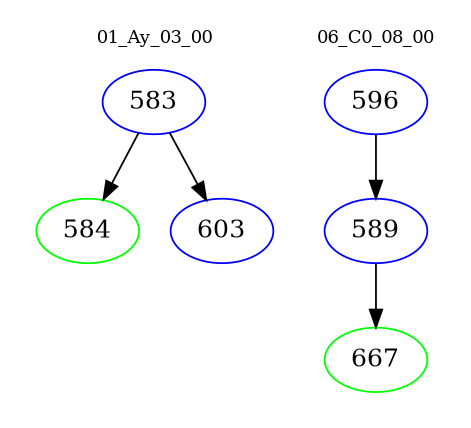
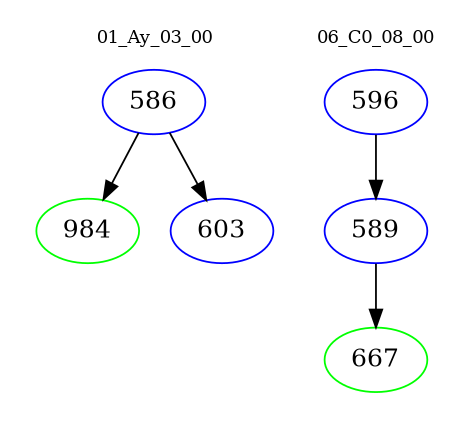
(154, 102) -> (154, 102)
(88, 231) -> (88, 231)
